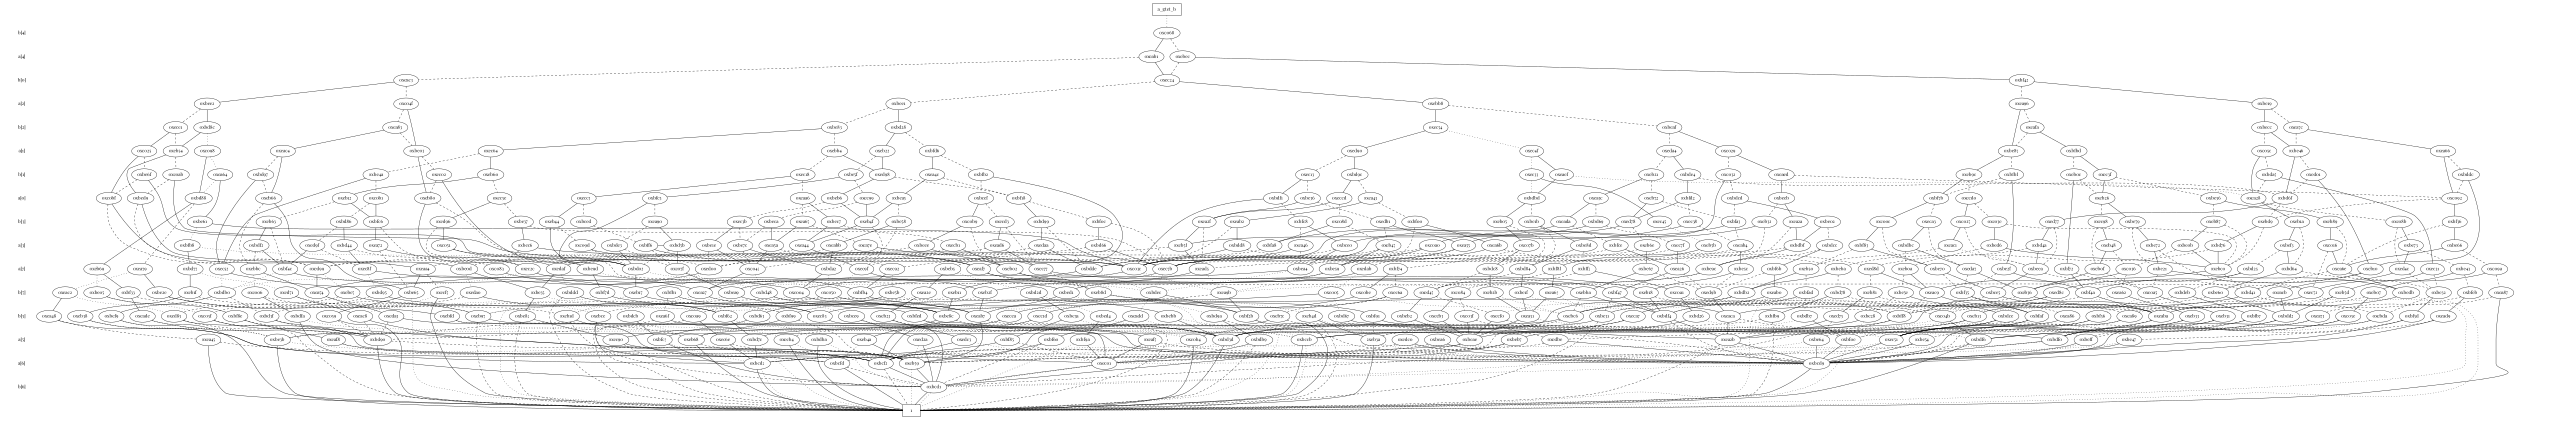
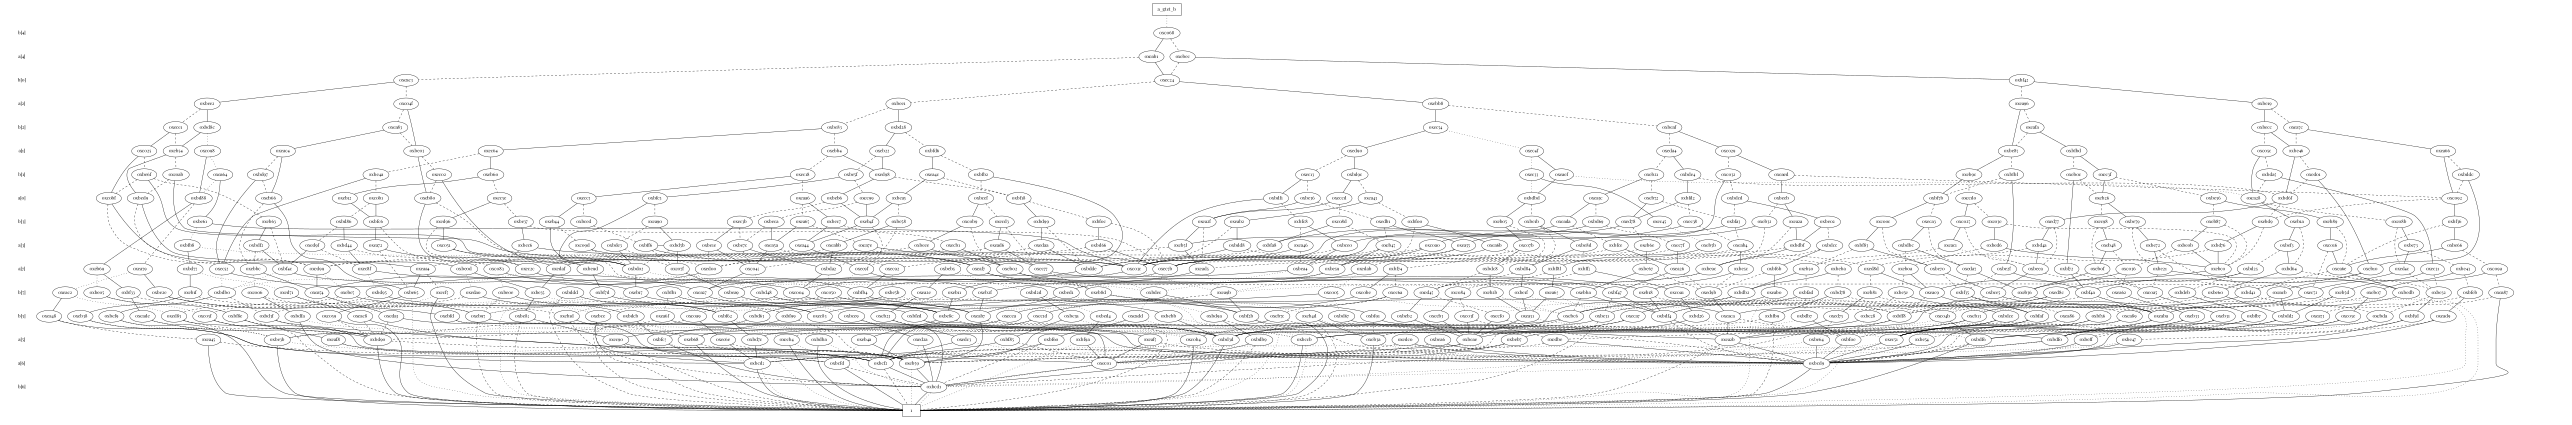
(307, 210) -> (210, 191)
none -> (506, 293)
(1373, 340) -> (1373, 340)
